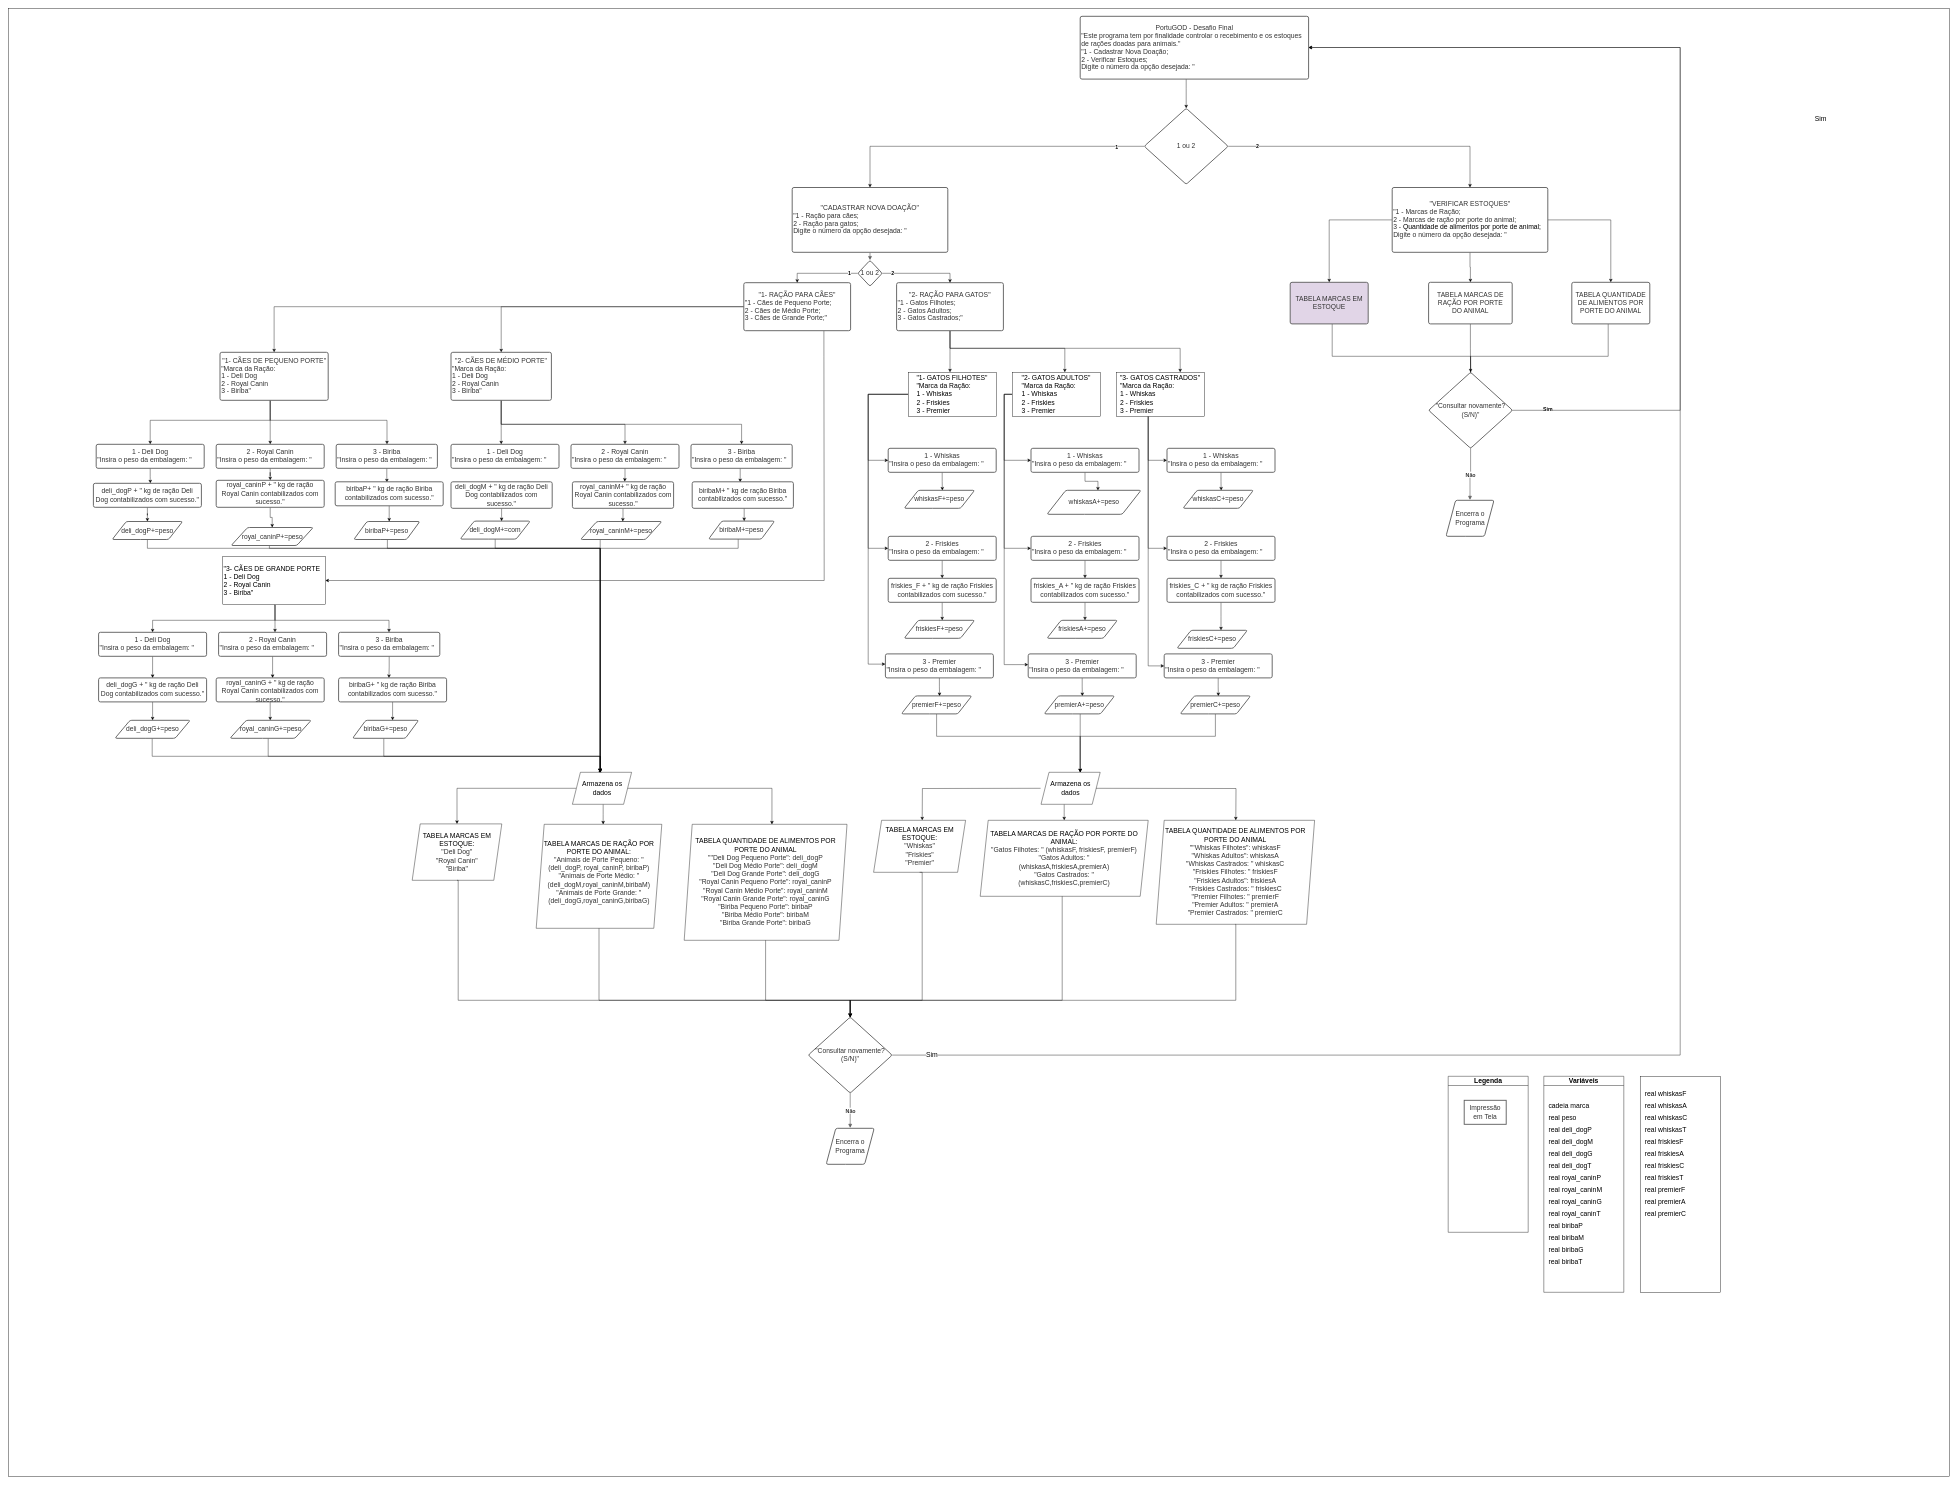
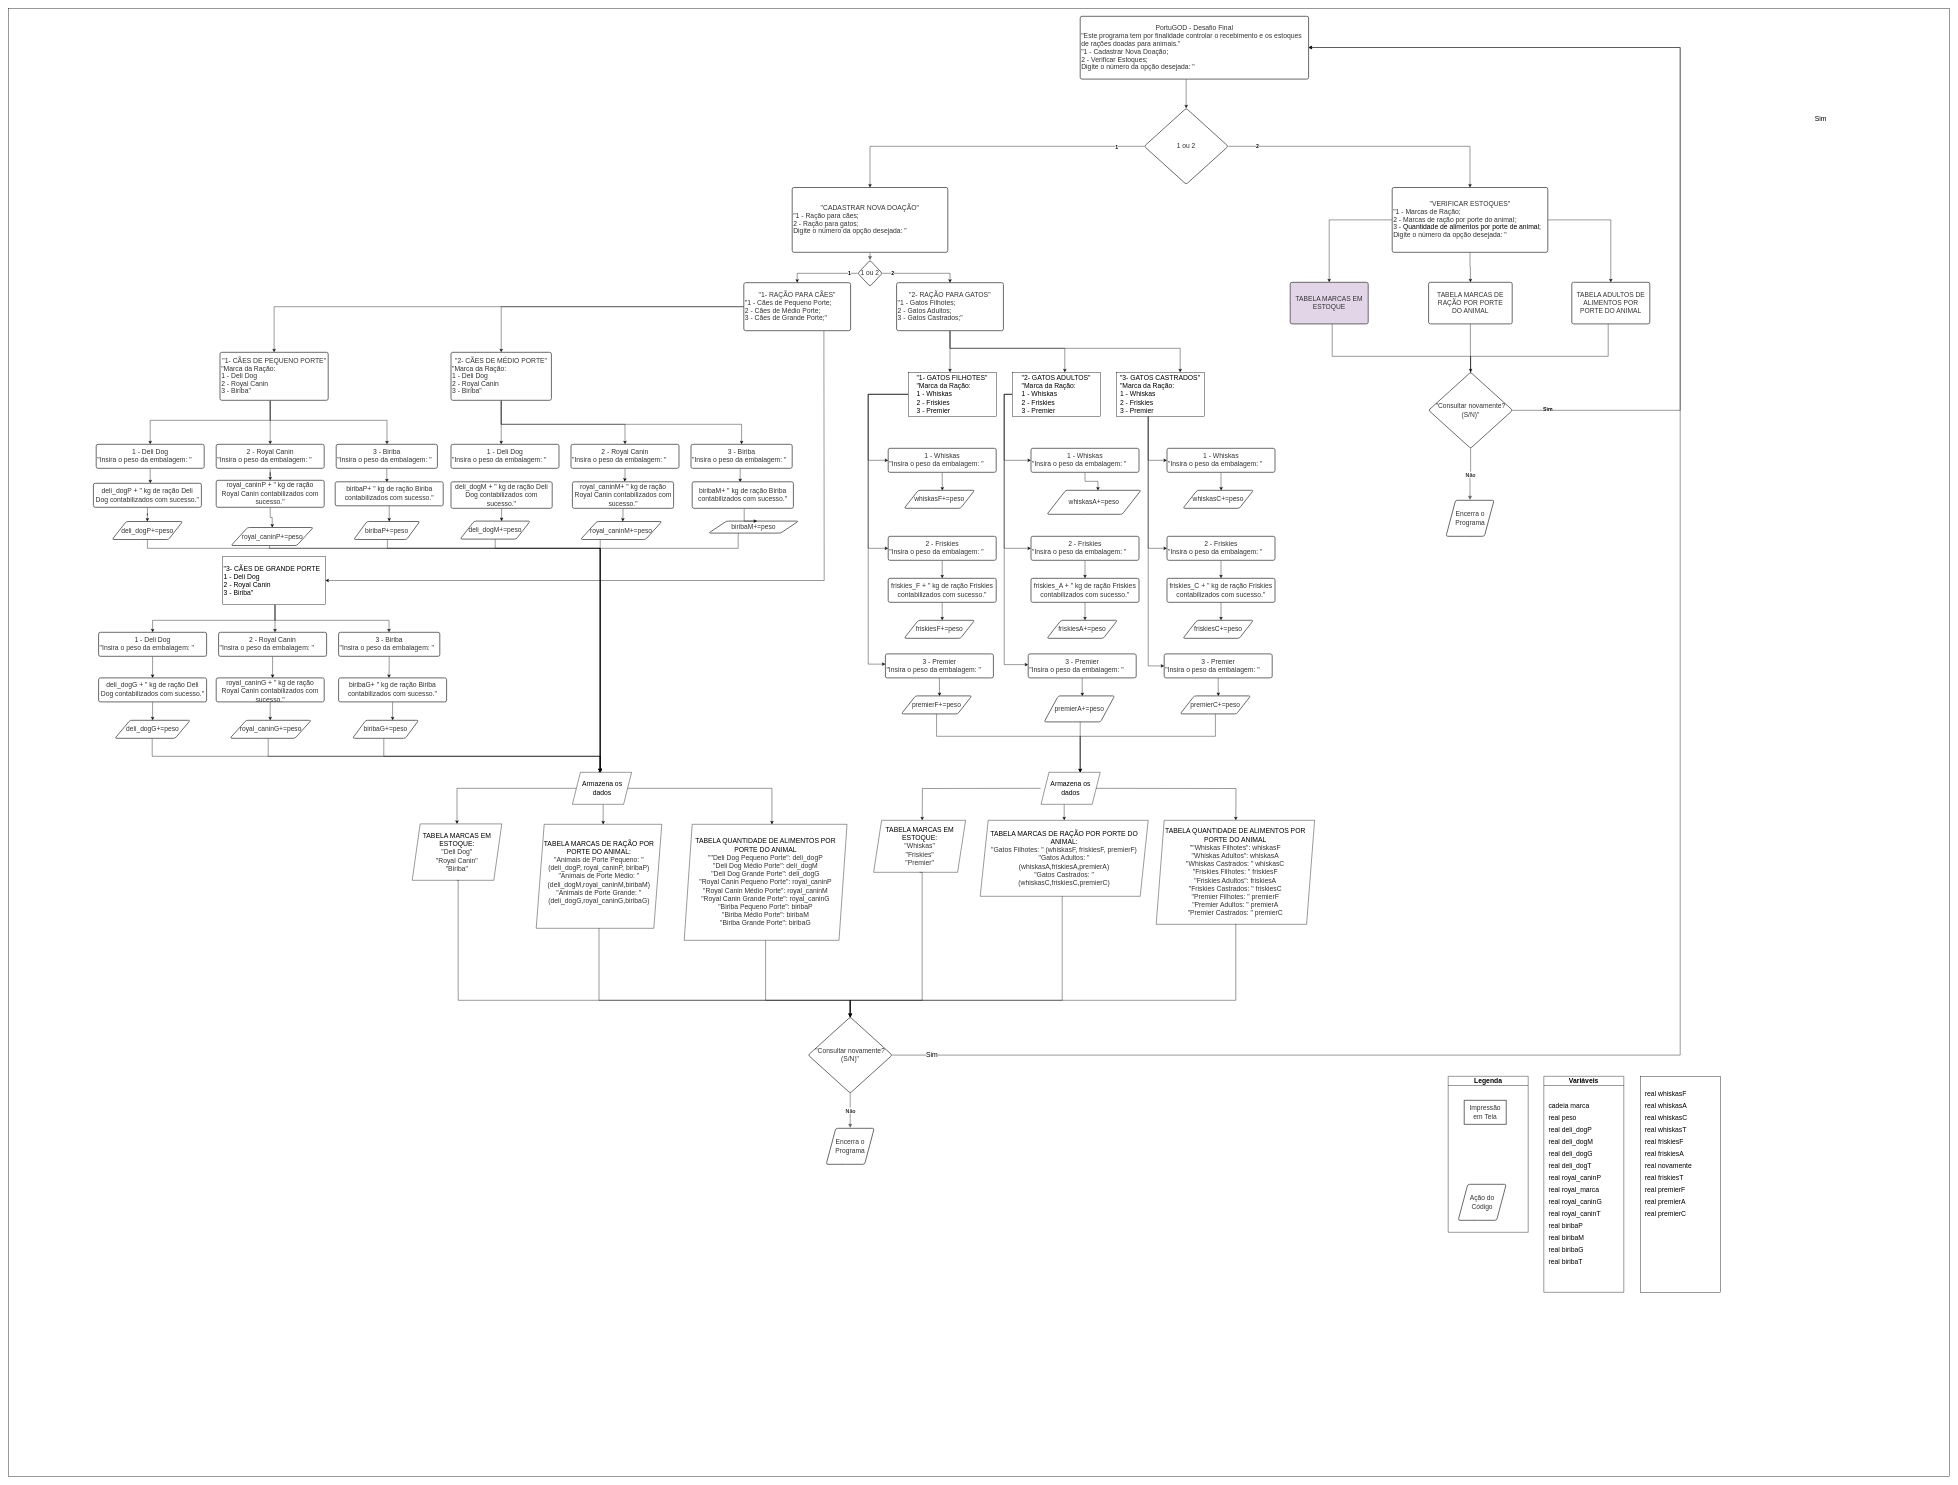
(1611, 303) -> (1611, 303)
(495, 530) -> (495, 530)
(742, 530) -> (754, 527)
(1212, 639) -> (1218, 629)
(1079, 705) -> (1079, 709)
(1668, 1166) -> (1670, 1166)
(1577, 1190) -> (1576, 1190)
none -> (1482, 1202)
